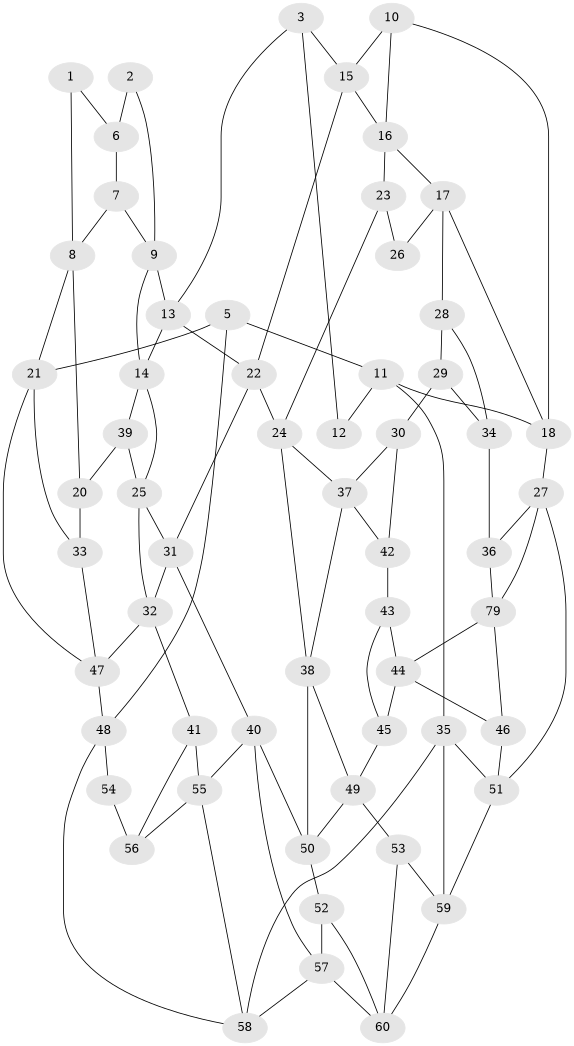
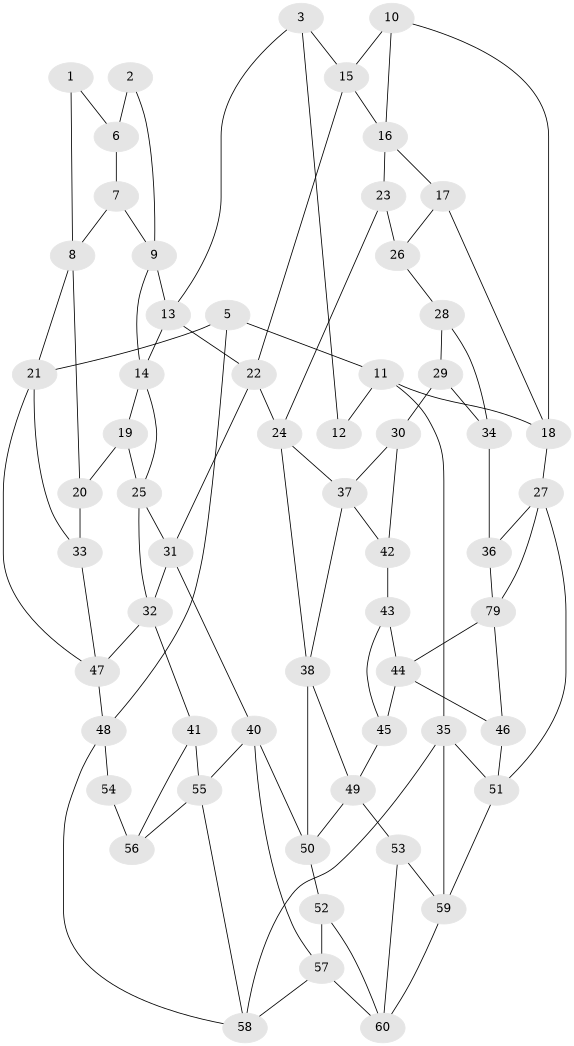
(443, 256) -> (420, 285)
(125, 434) -> (125, 434)
